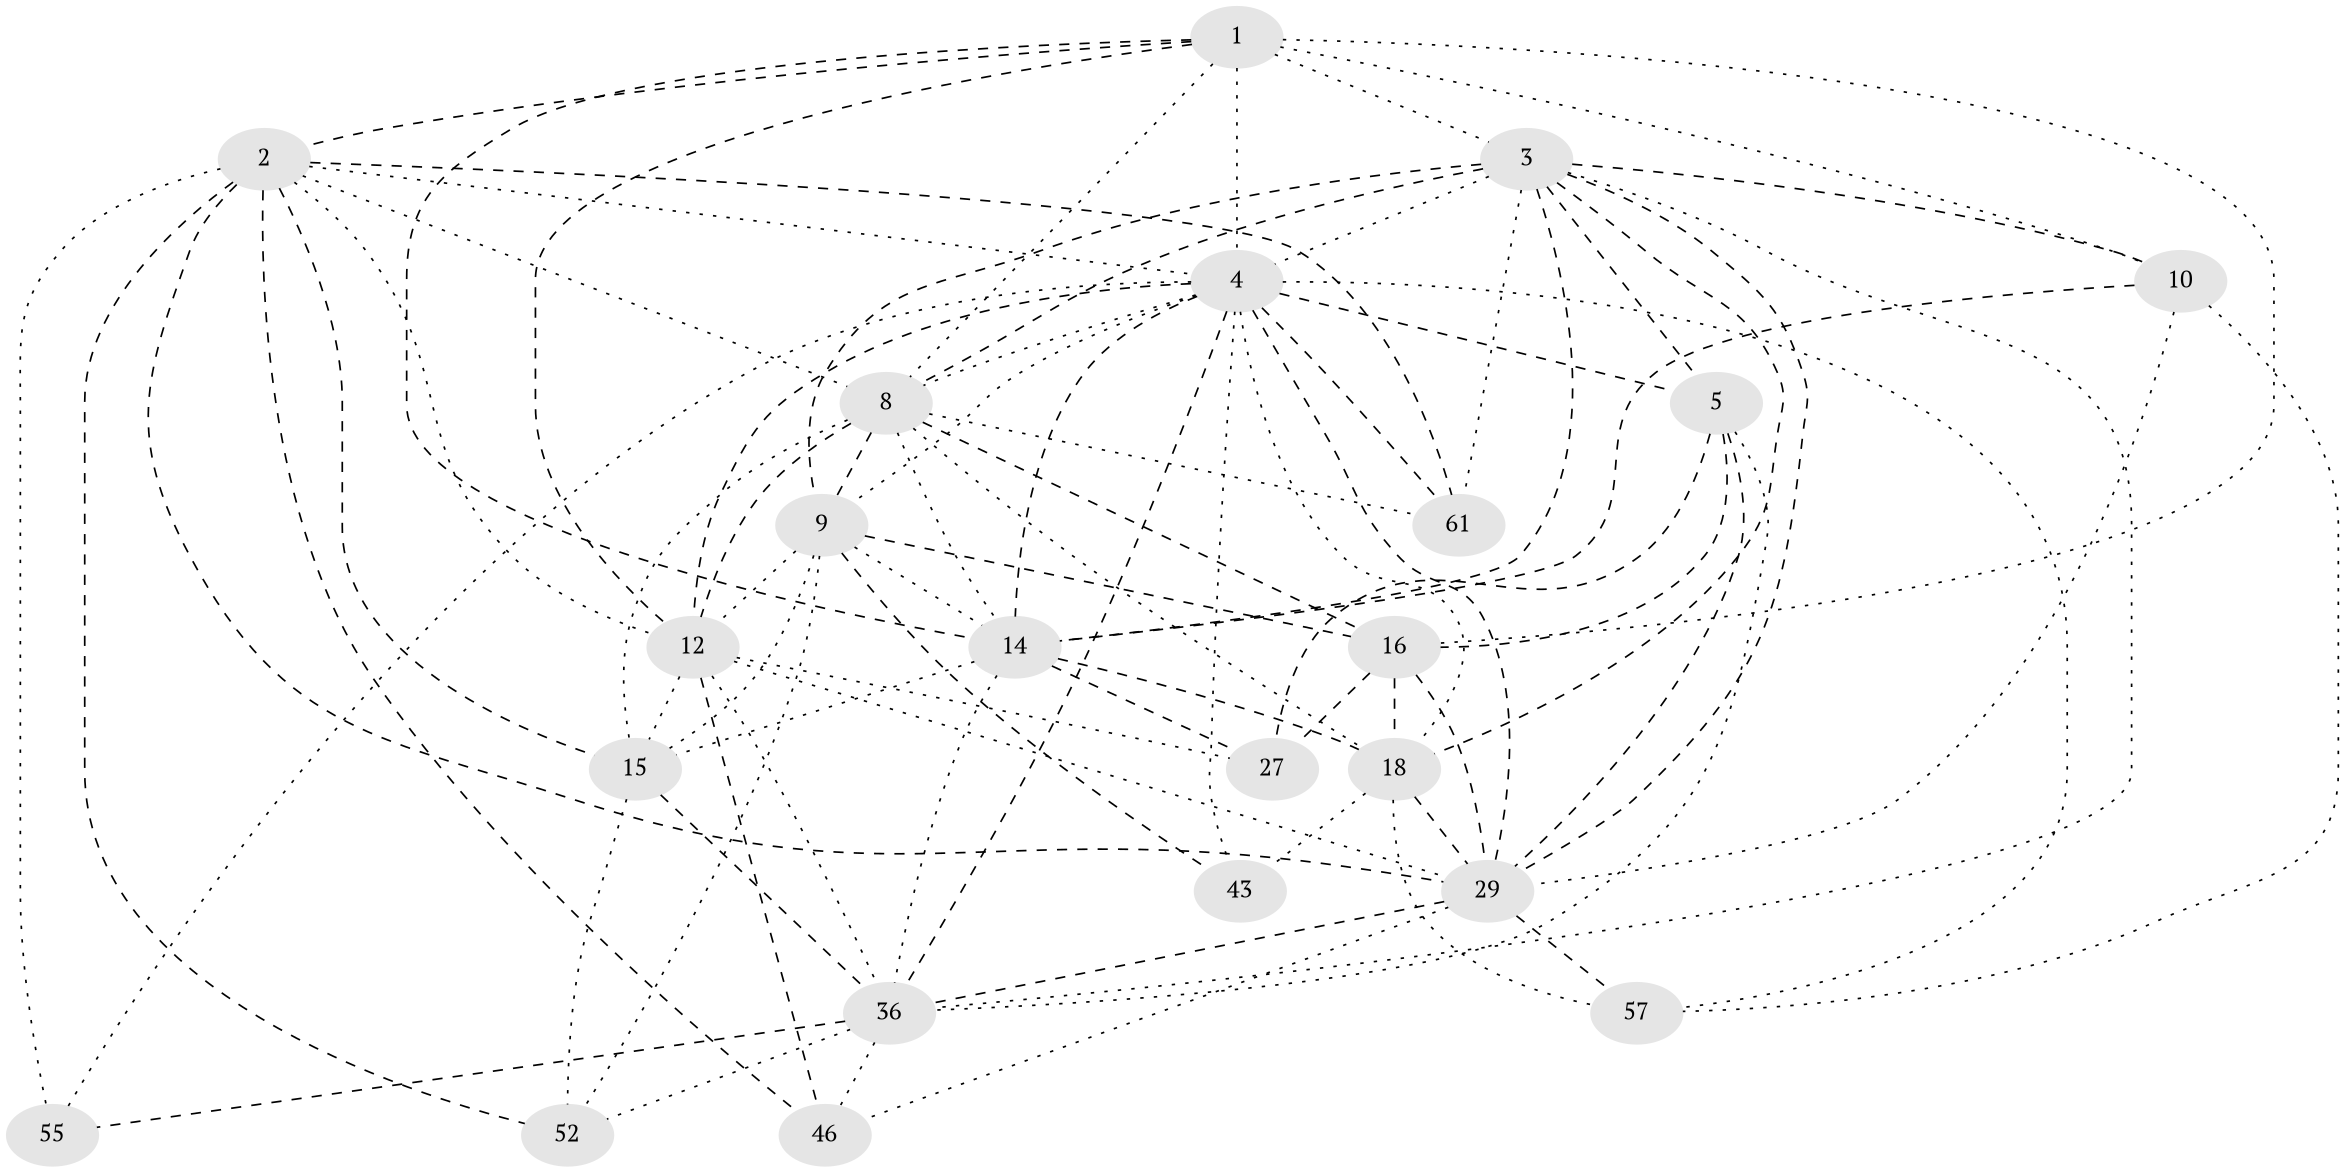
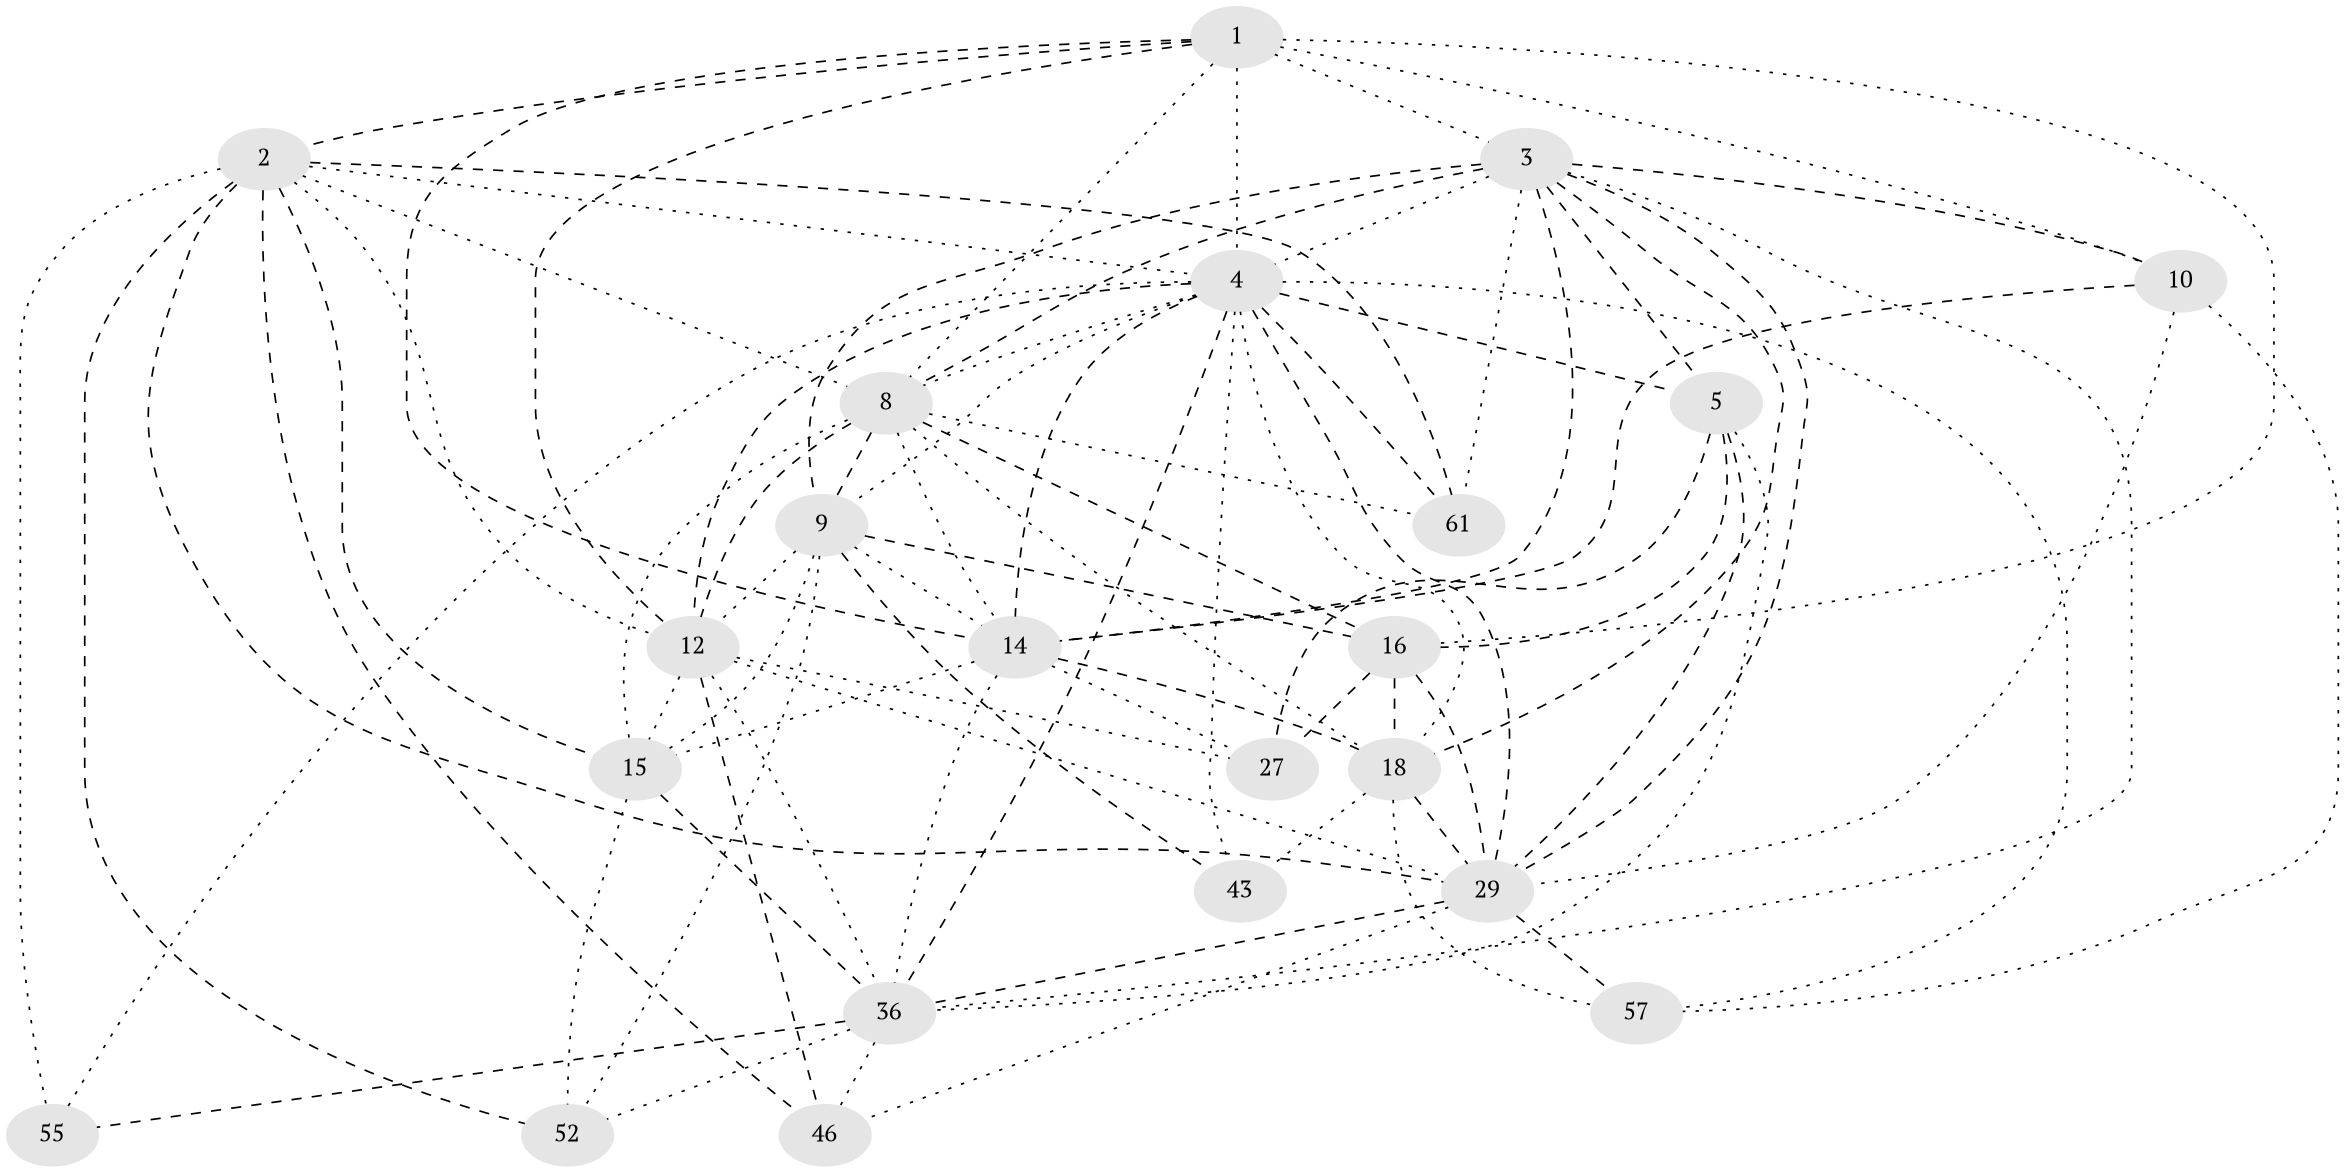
(1144, 708) -> (1144, 708)
